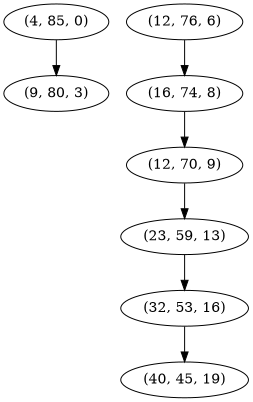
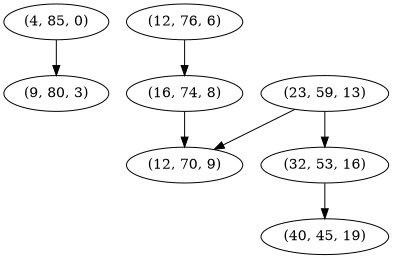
(185, 196) -> (259, 127)
